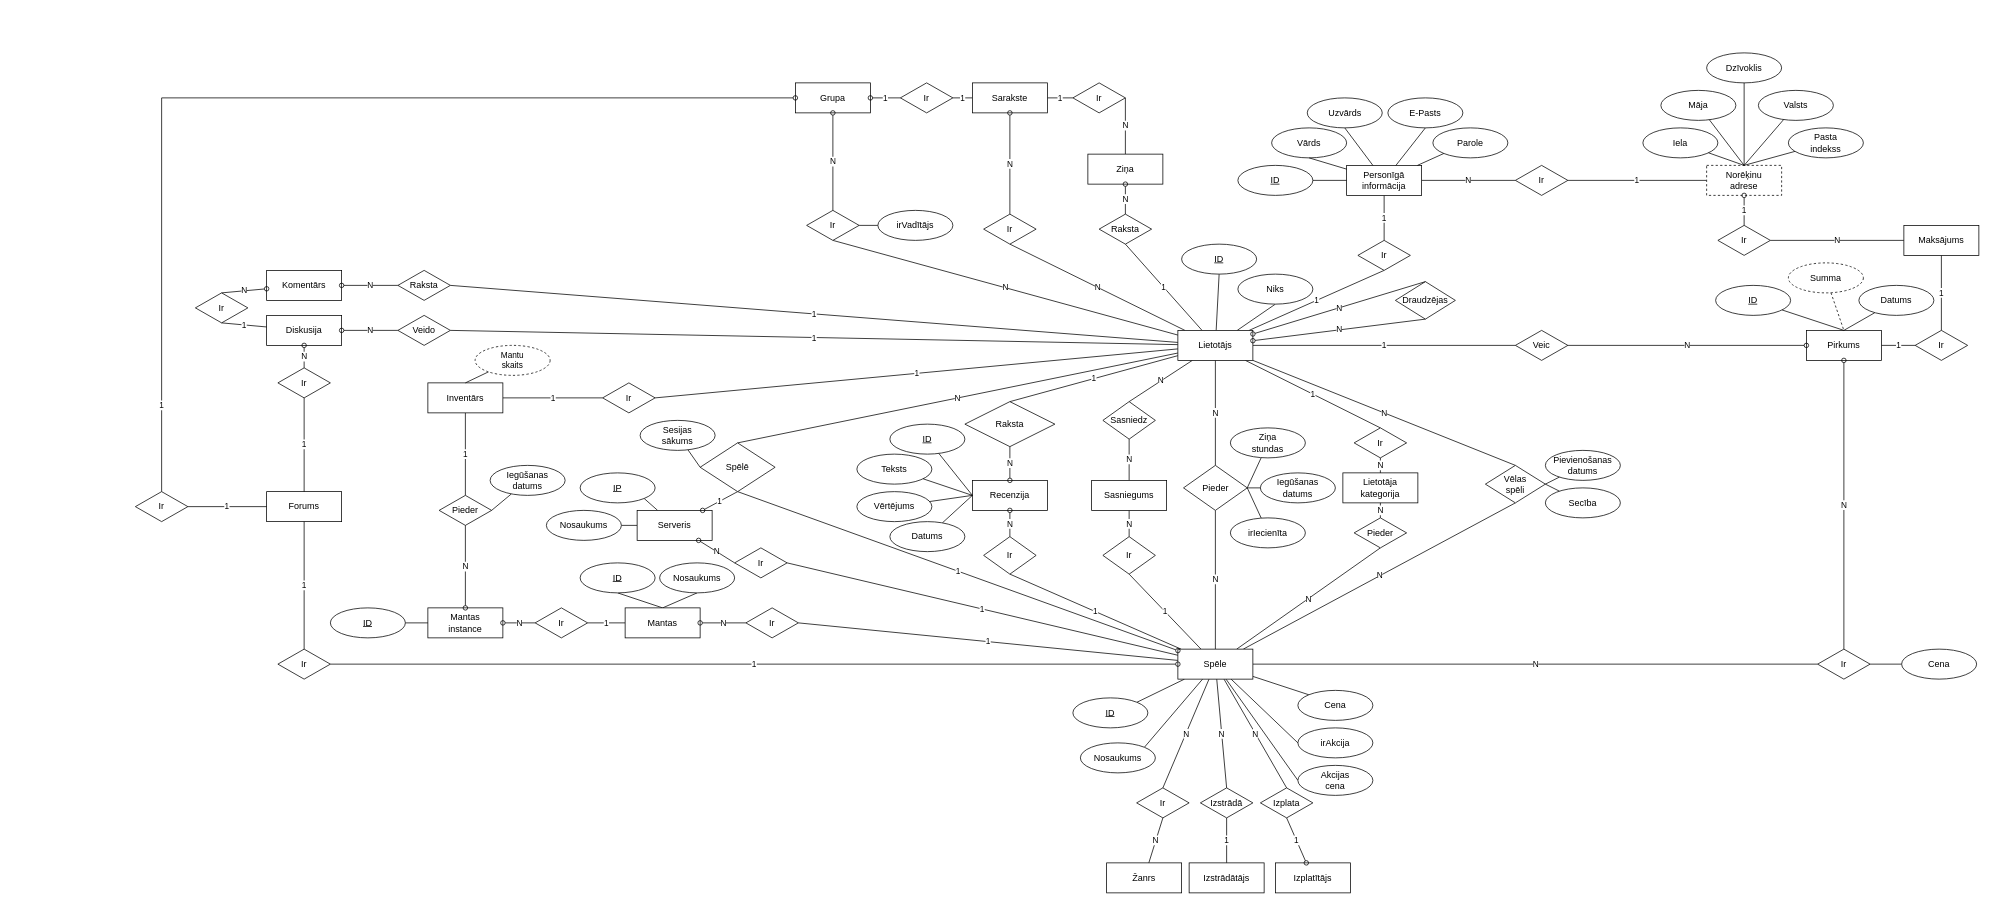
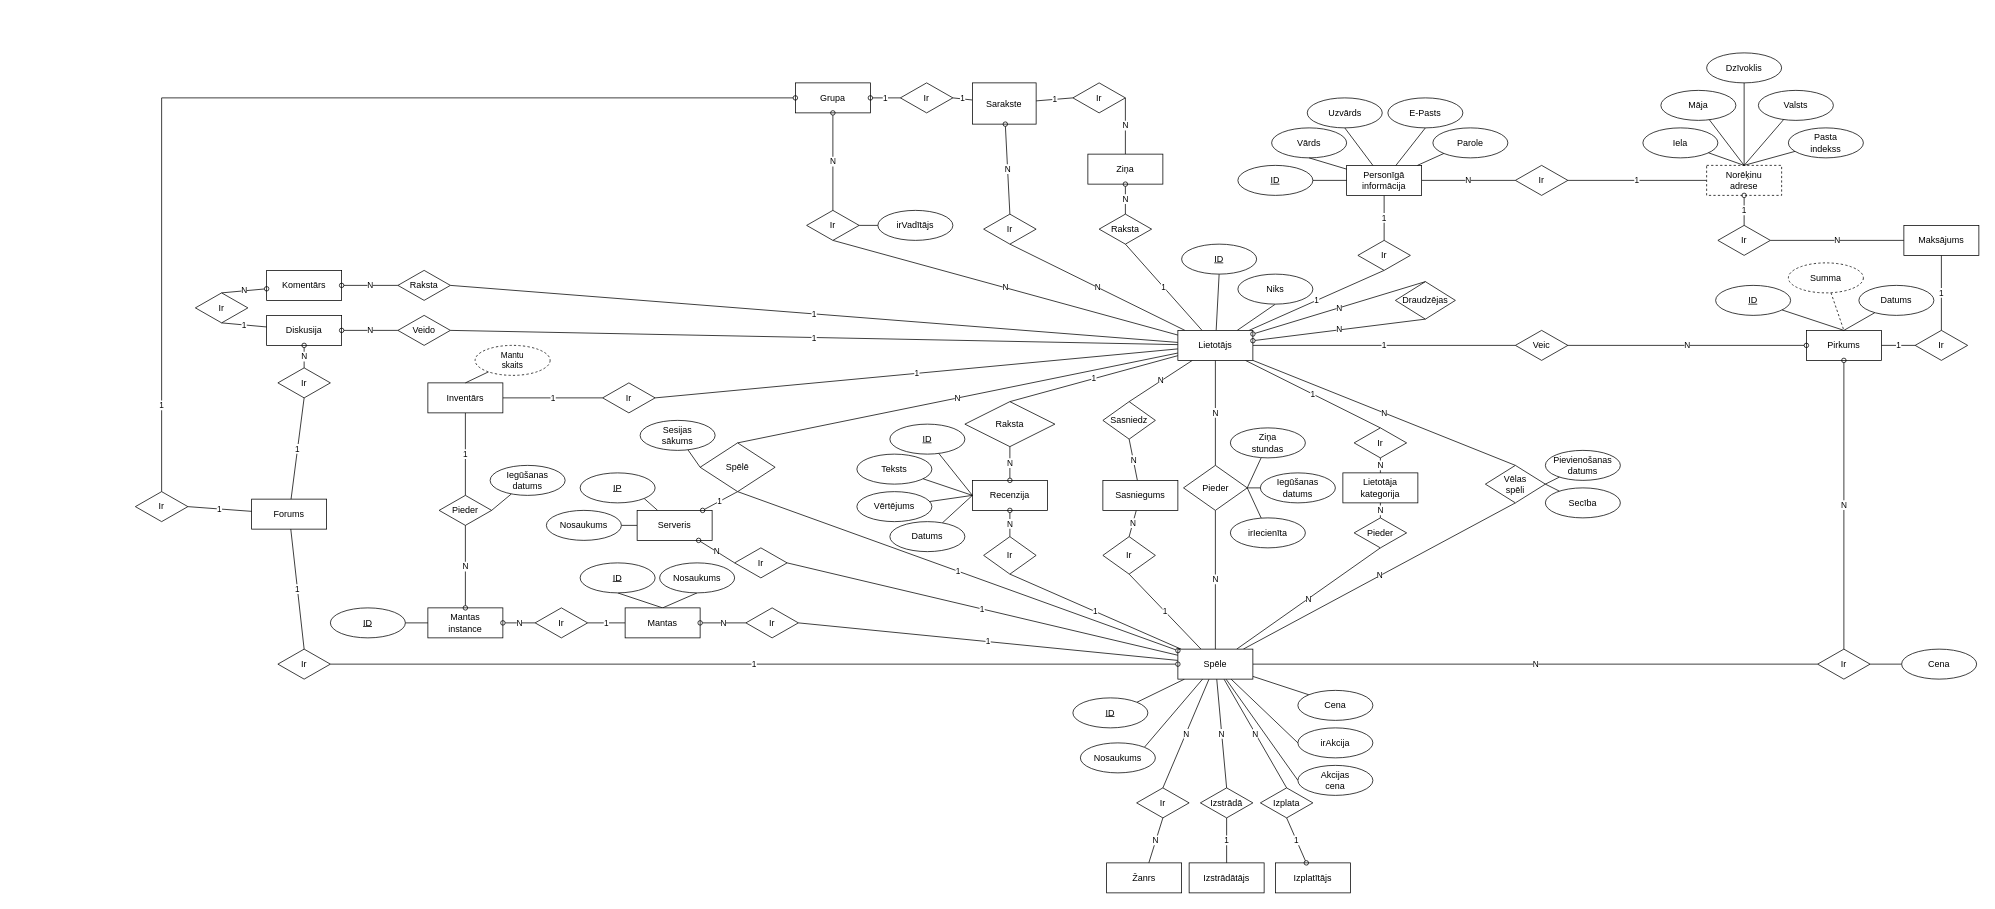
(1010, 98) -> (1004, 104)
(1129, 495) -> (1140, 495)
(304, 507) -> (289, 514)
